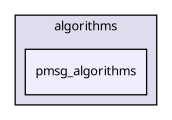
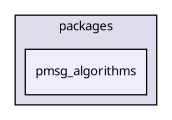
(86, 27) -> (86, 27)
